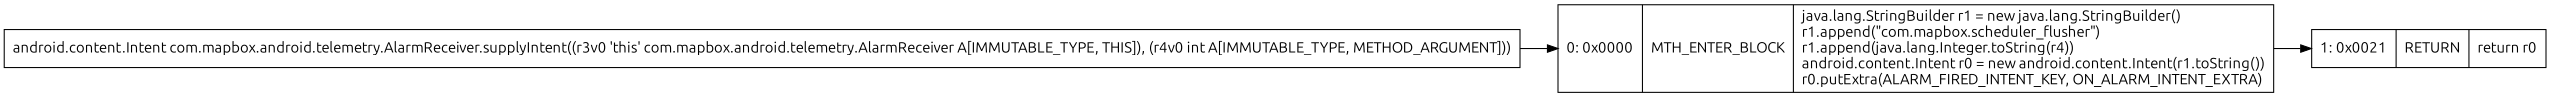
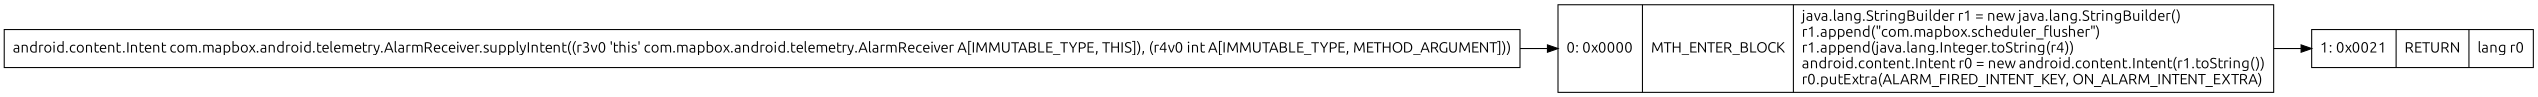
(2507, 48) -> (2501, 48)
